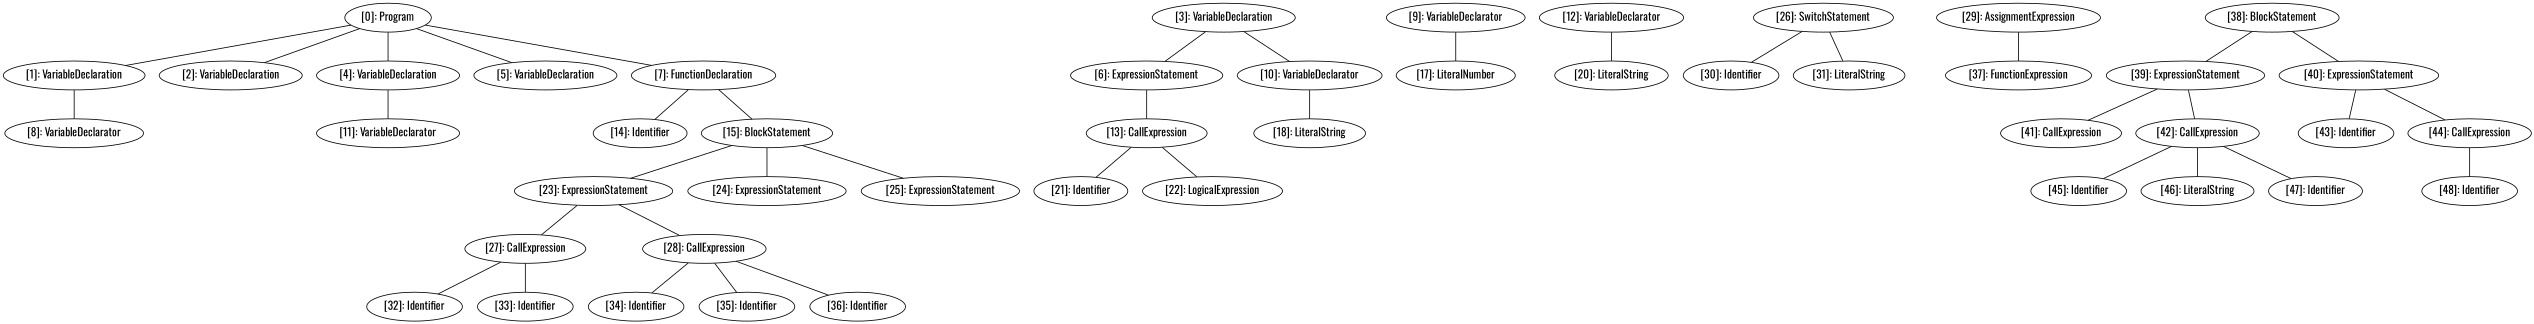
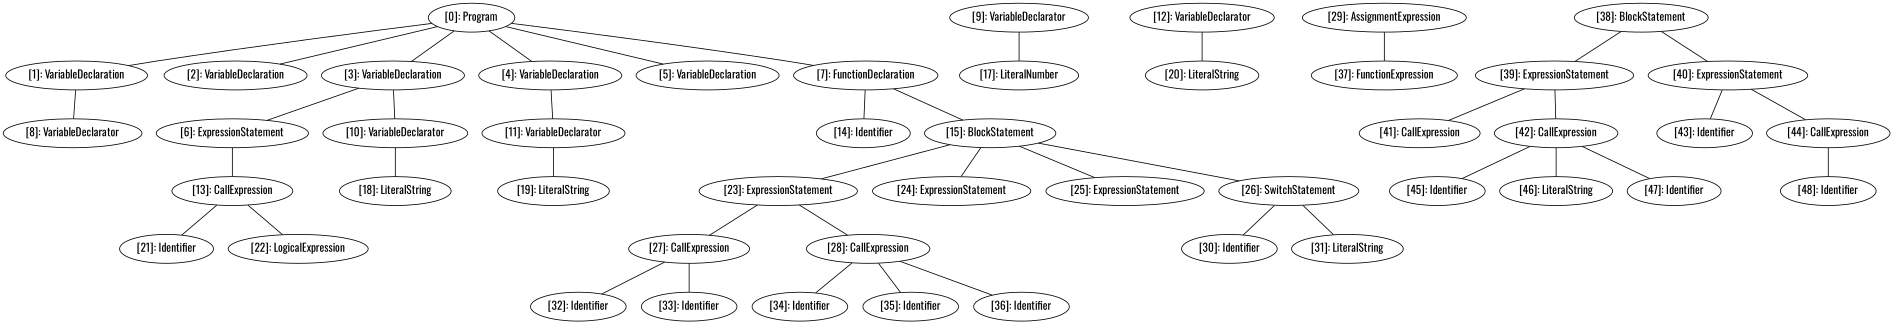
none -> (433, 46)
none -> (1139, 162)
none -> (553, 191)
